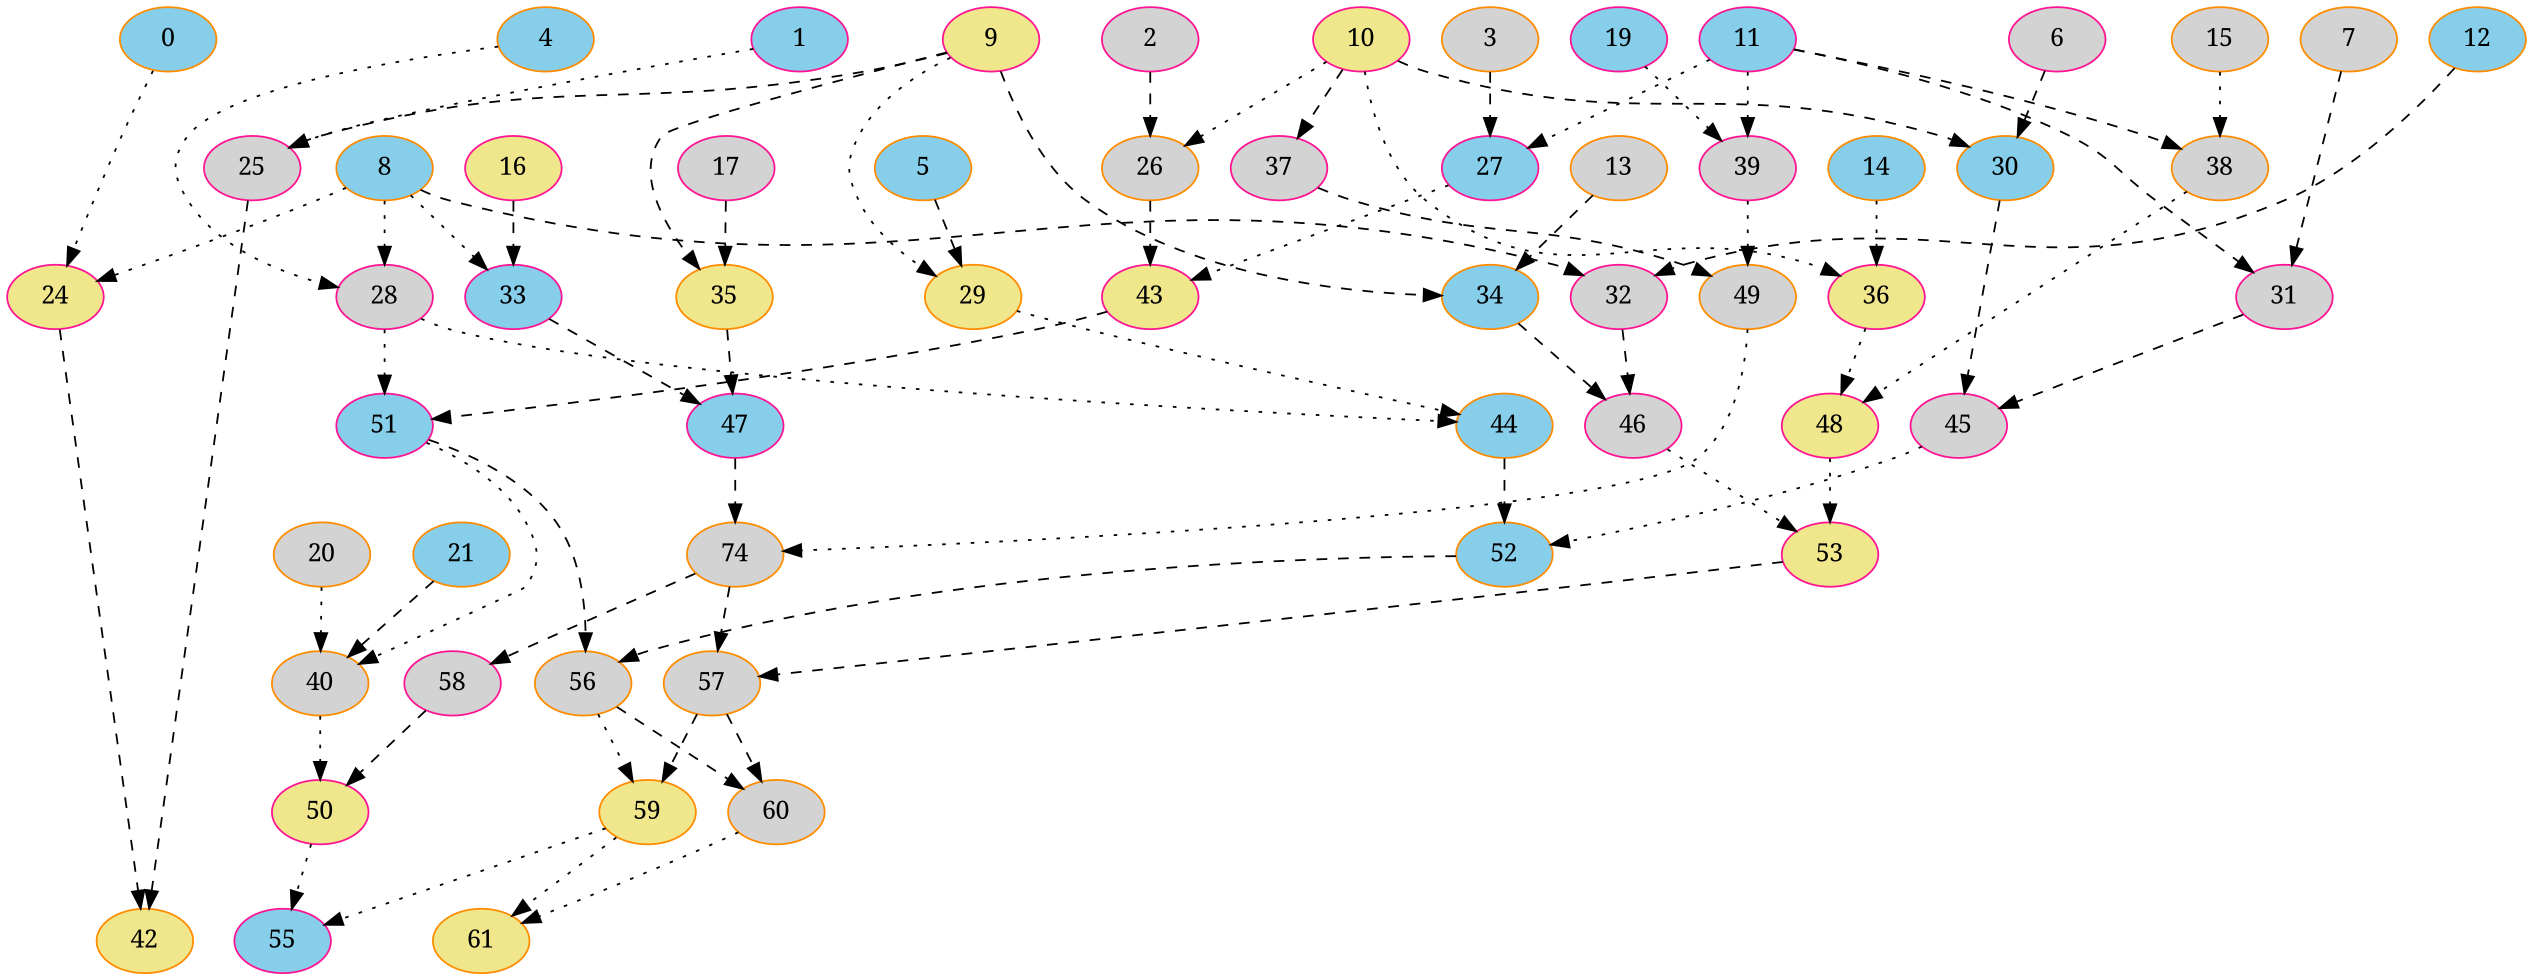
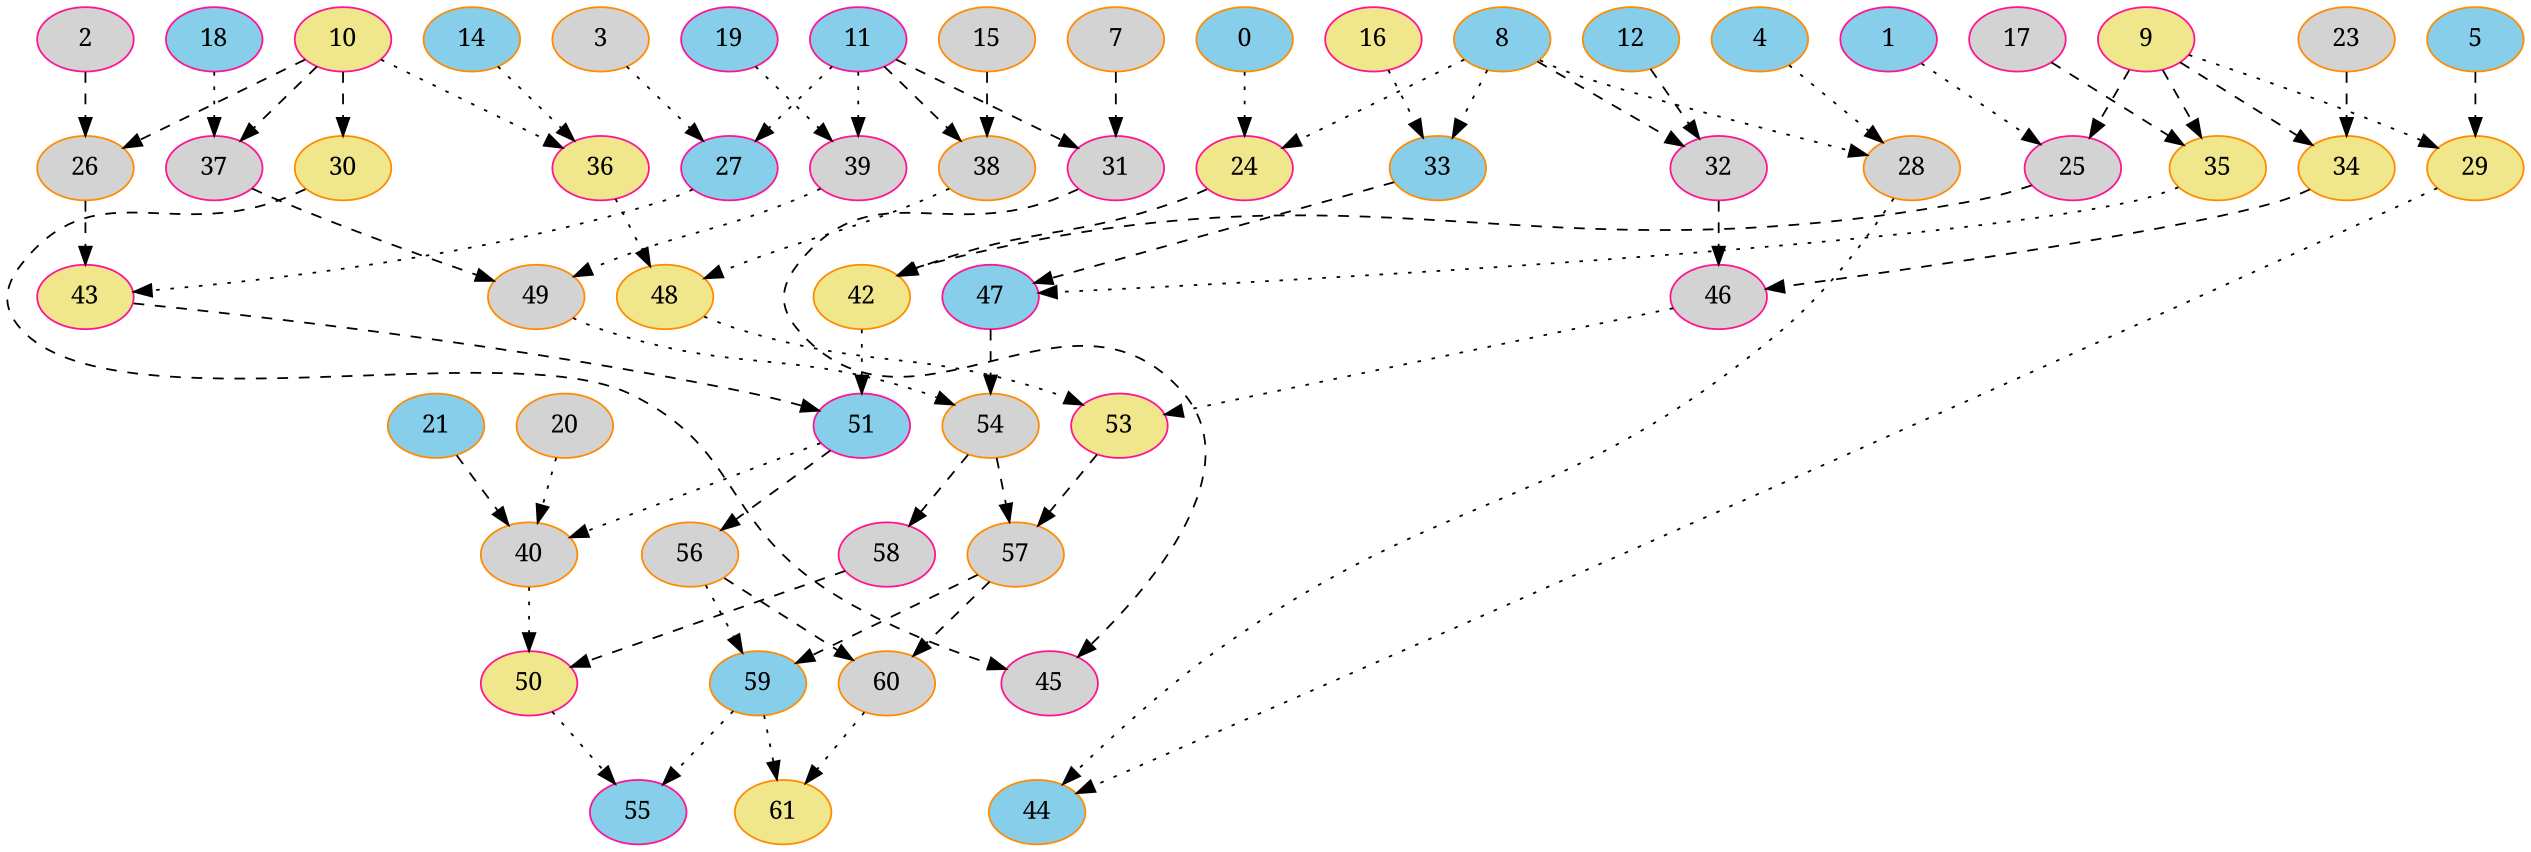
none -> (214, 39)
(2057, 39) -> none
(2220, 95) -> (987, 92)
(1490, 98) -> (658, 97)
(1264, 99) -> (227, 98)
(1619, 168) -> (2347, 39)
(2005, 168) -> (343, 168)
(513, 225) -> (1404, 101)
(385, 297) -> (1912, 168)
(513, 297) -> (1438, 168)
(1490, 297) -> (2347, 168)
(385, 353) -> (862, 345)
(729, 353) -> (1620, 258)
(1830, 426) -> (665, 297)
(735, 555) -> (991, 426)
(1504, 555) -> none
(648, 812) -> (758, 683)
